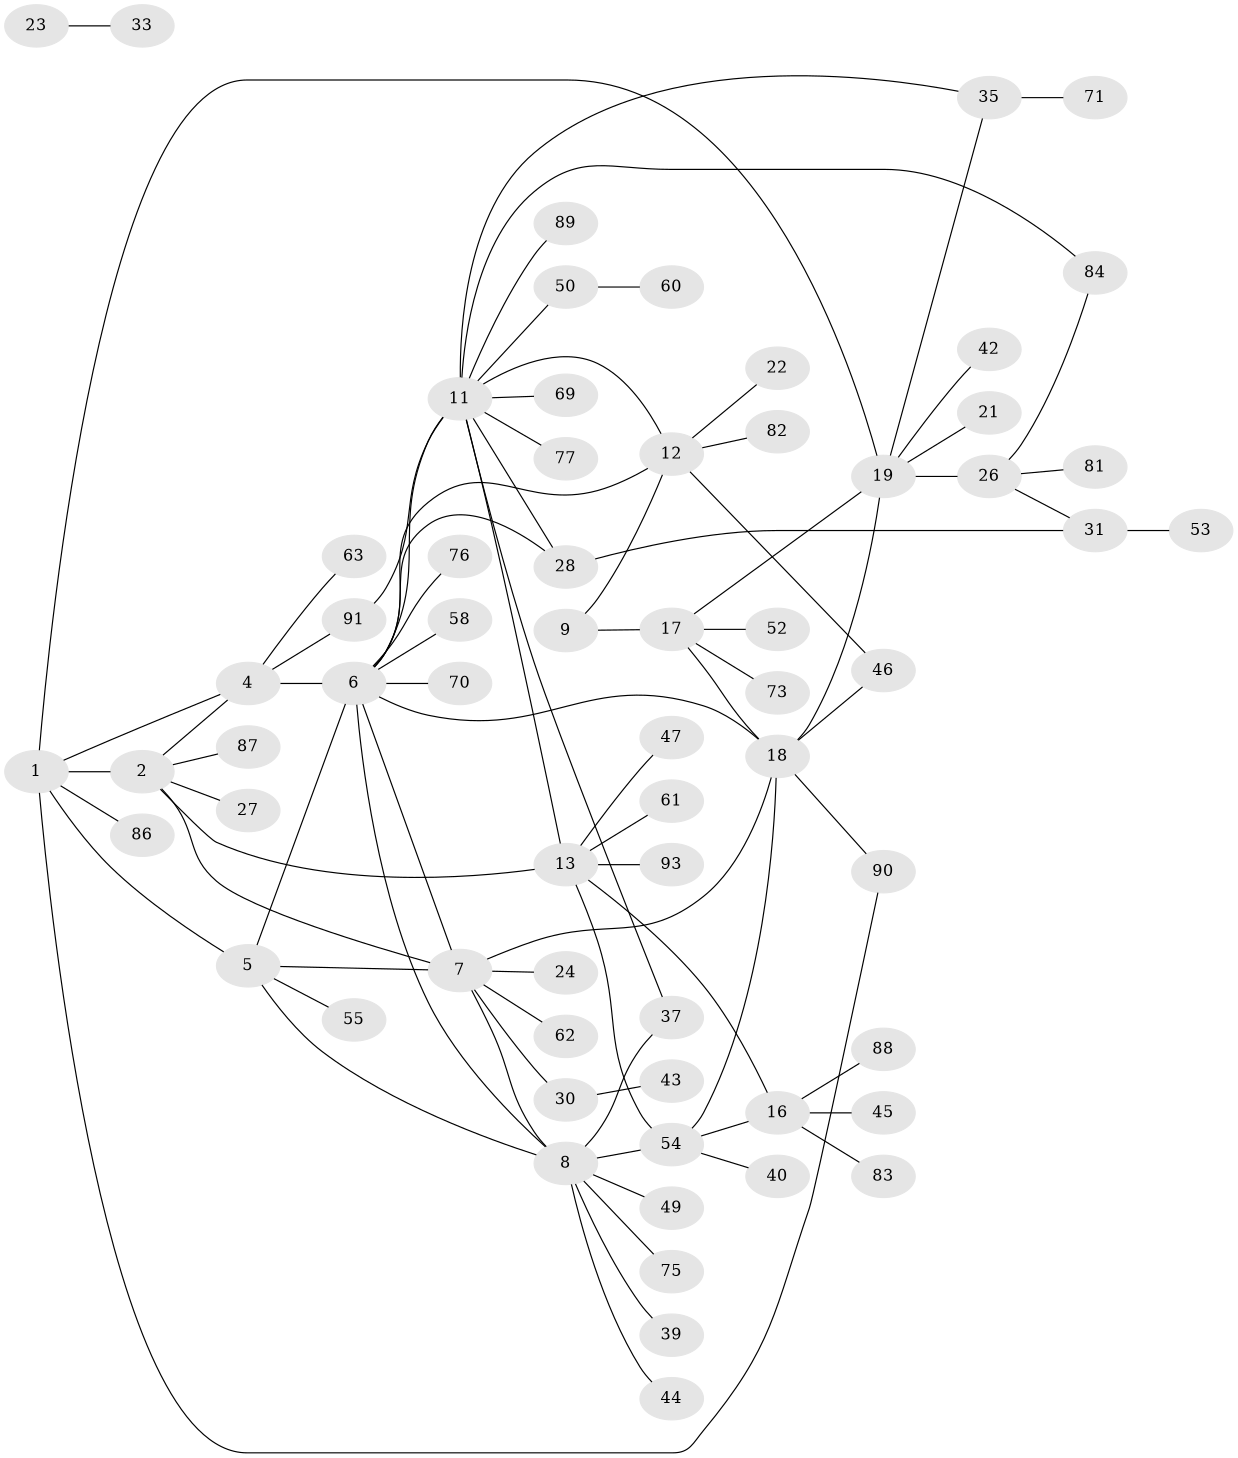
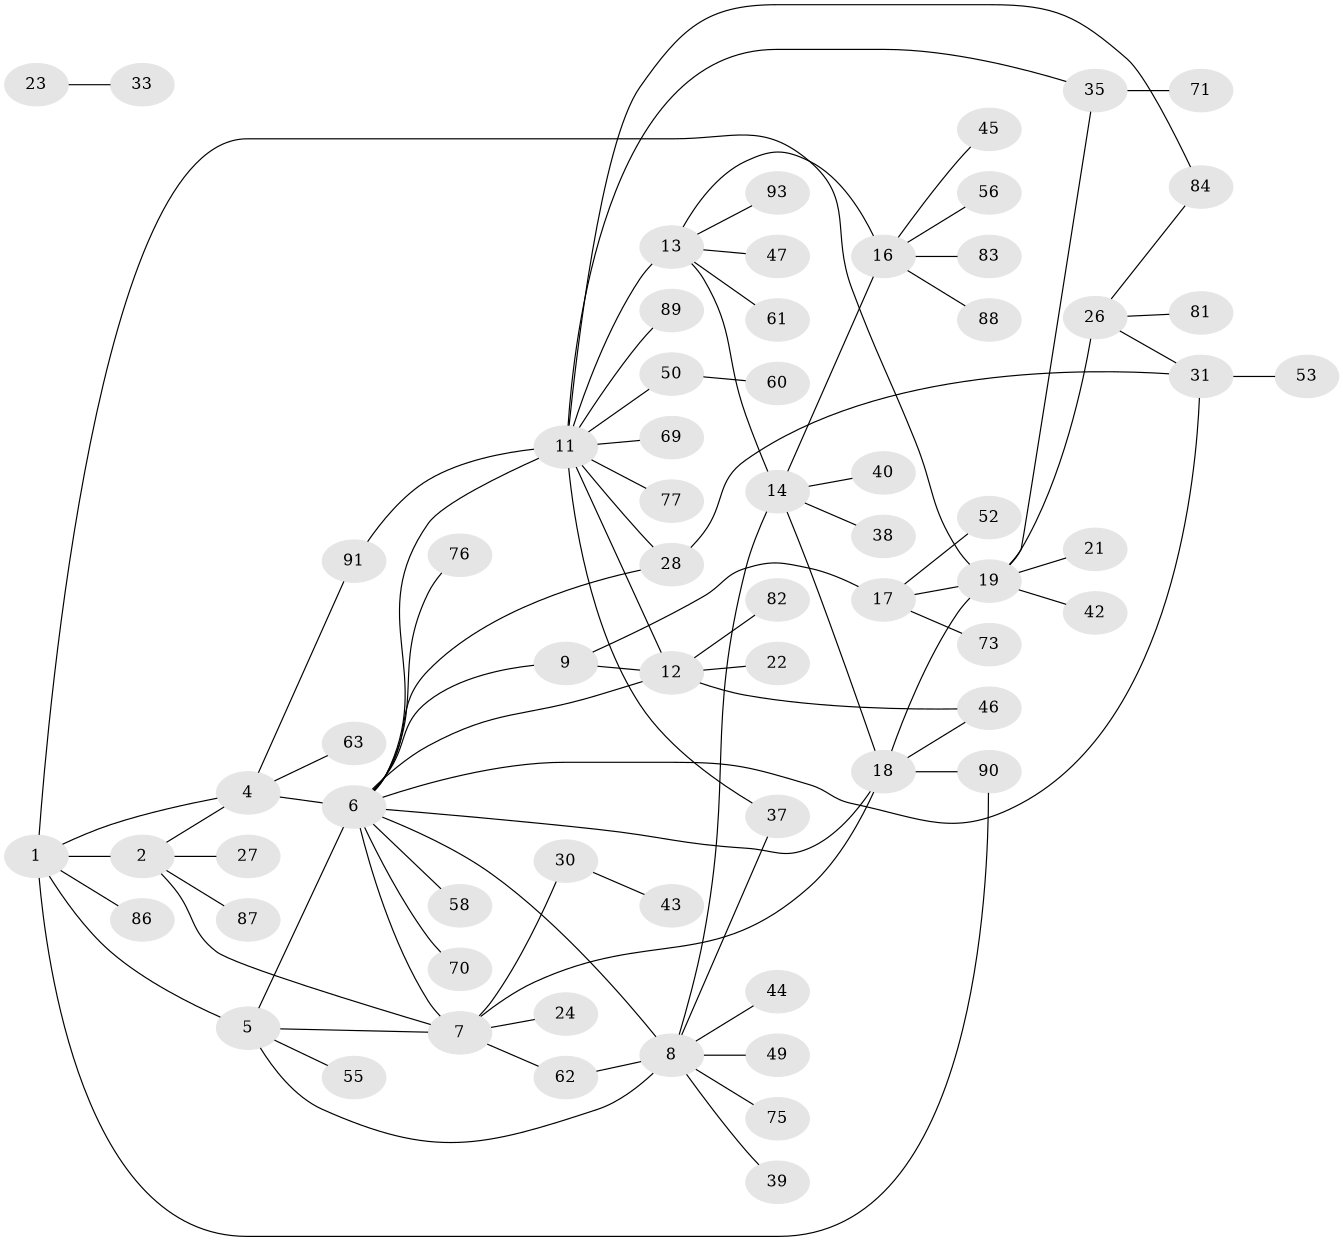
none -> (989, 193)
none -> (883, 536)
(723, 694) -> none
none -> (431, 699)
none -> (928, 821)
(335, 872) -> none
(507, 1070) -> (619, 1066)
(672, 1145) -> (778, 492)
